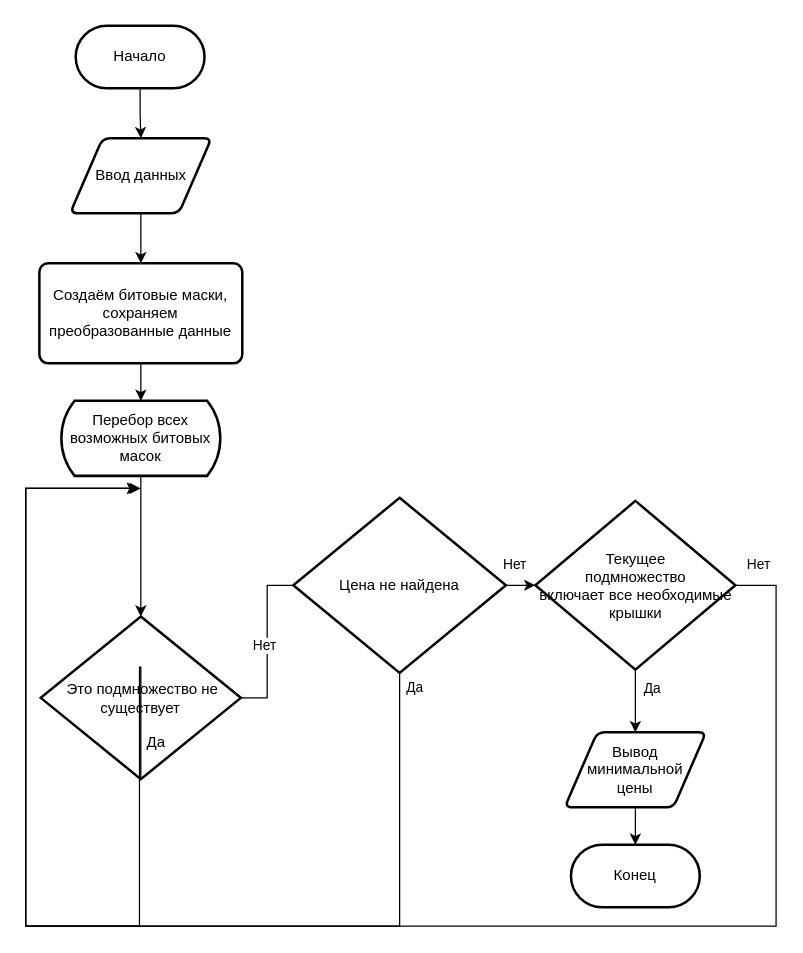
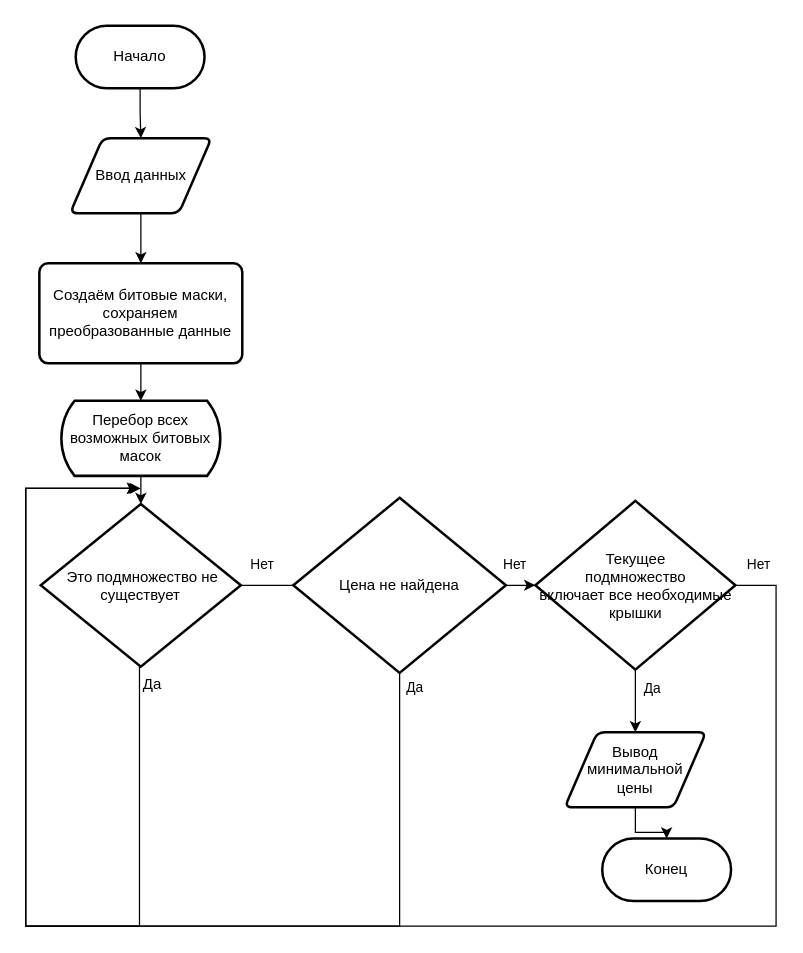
(141, 698) -> (141, 585)
(635, 876) -> (666, 869)
